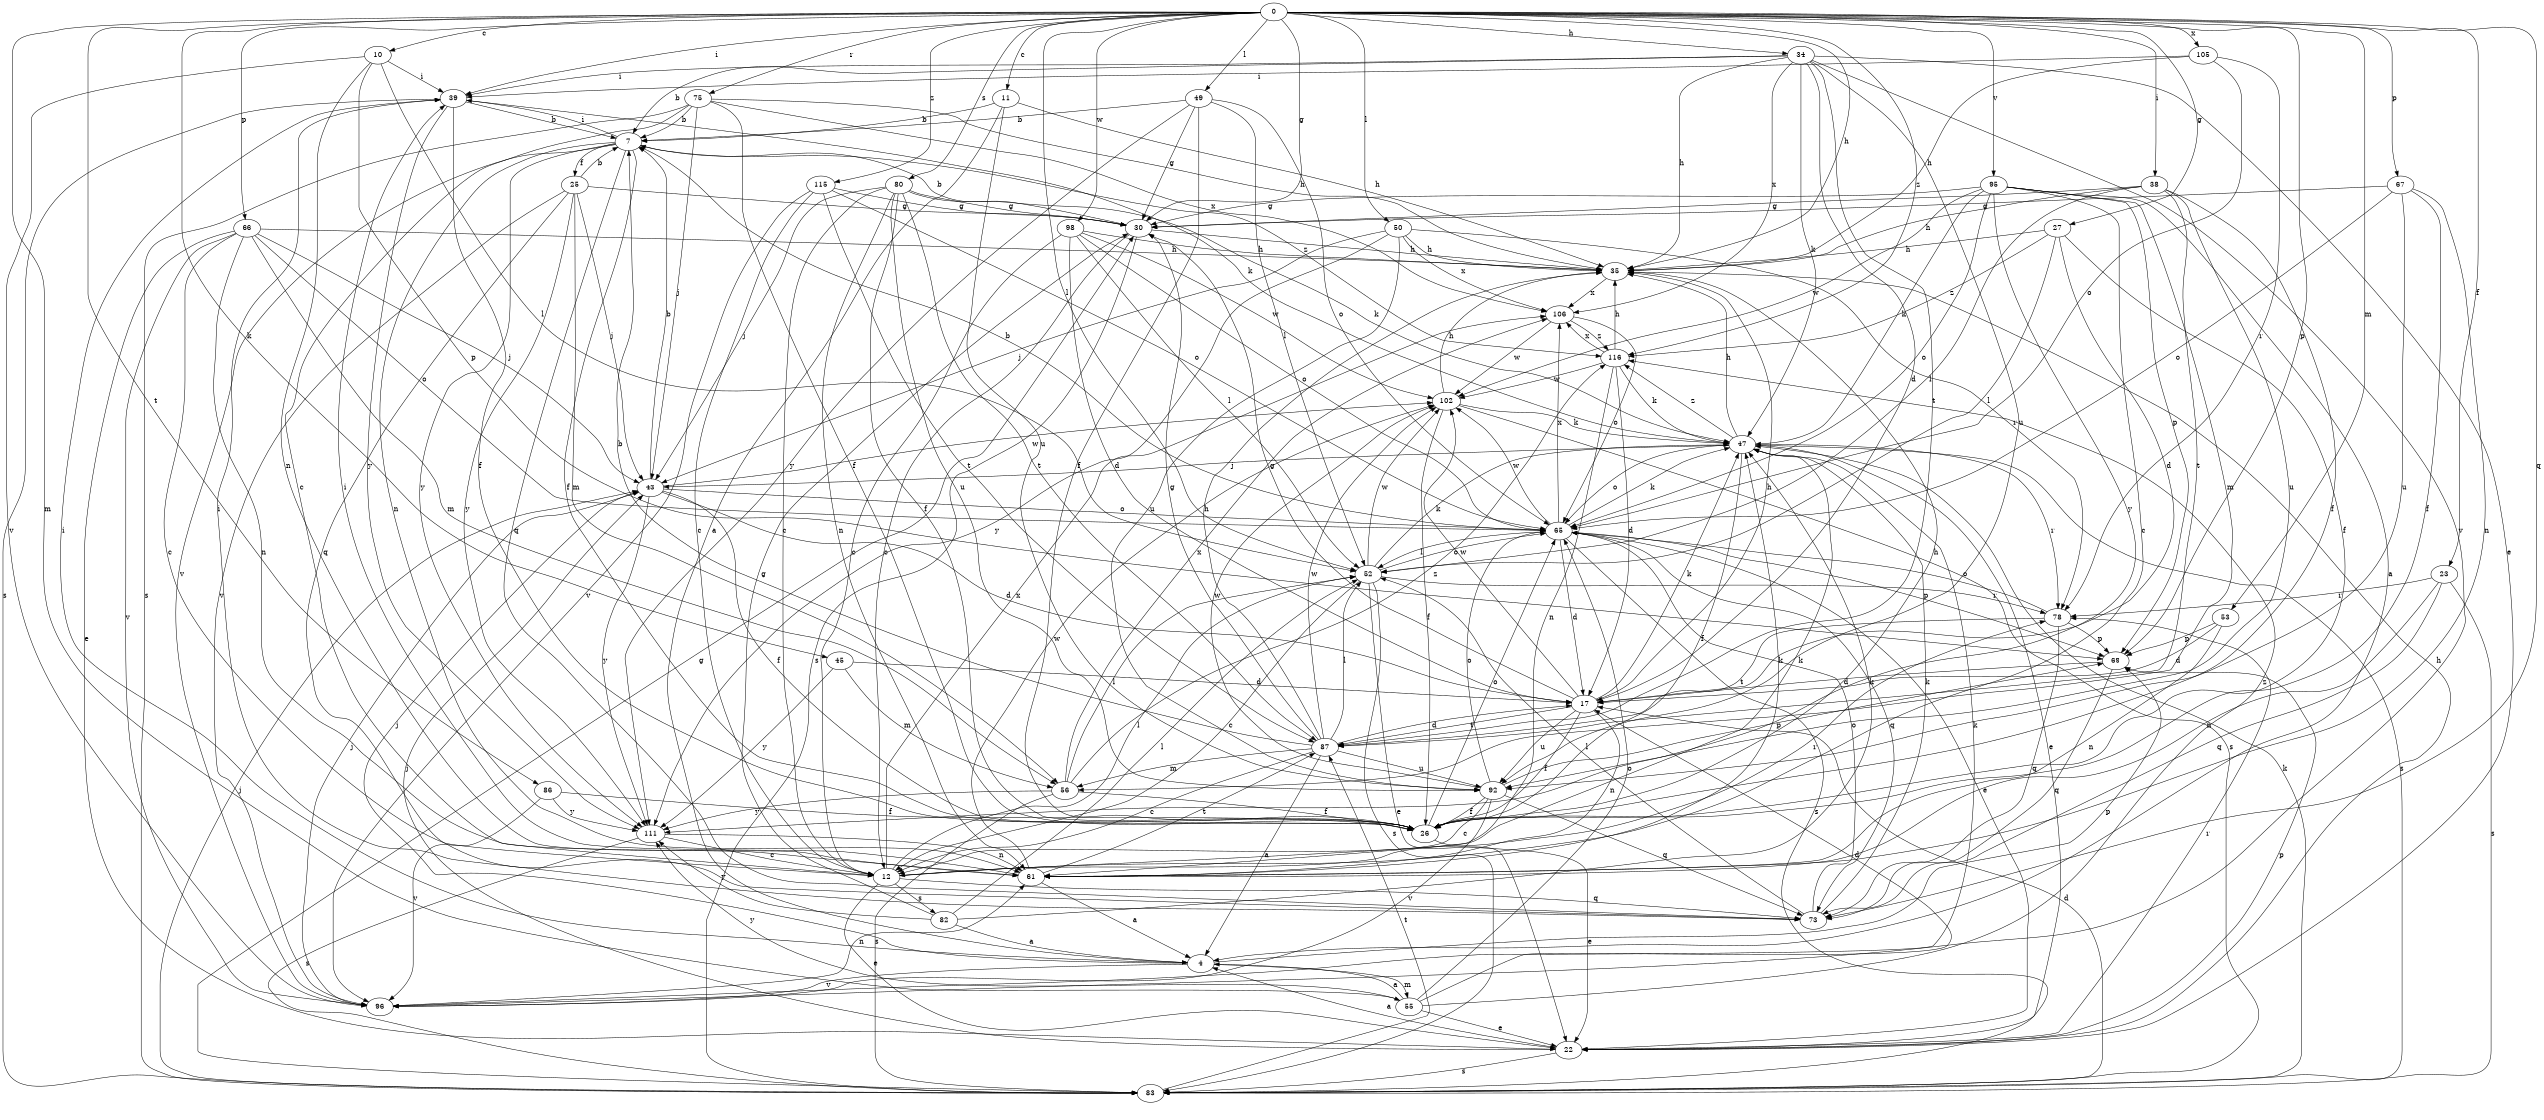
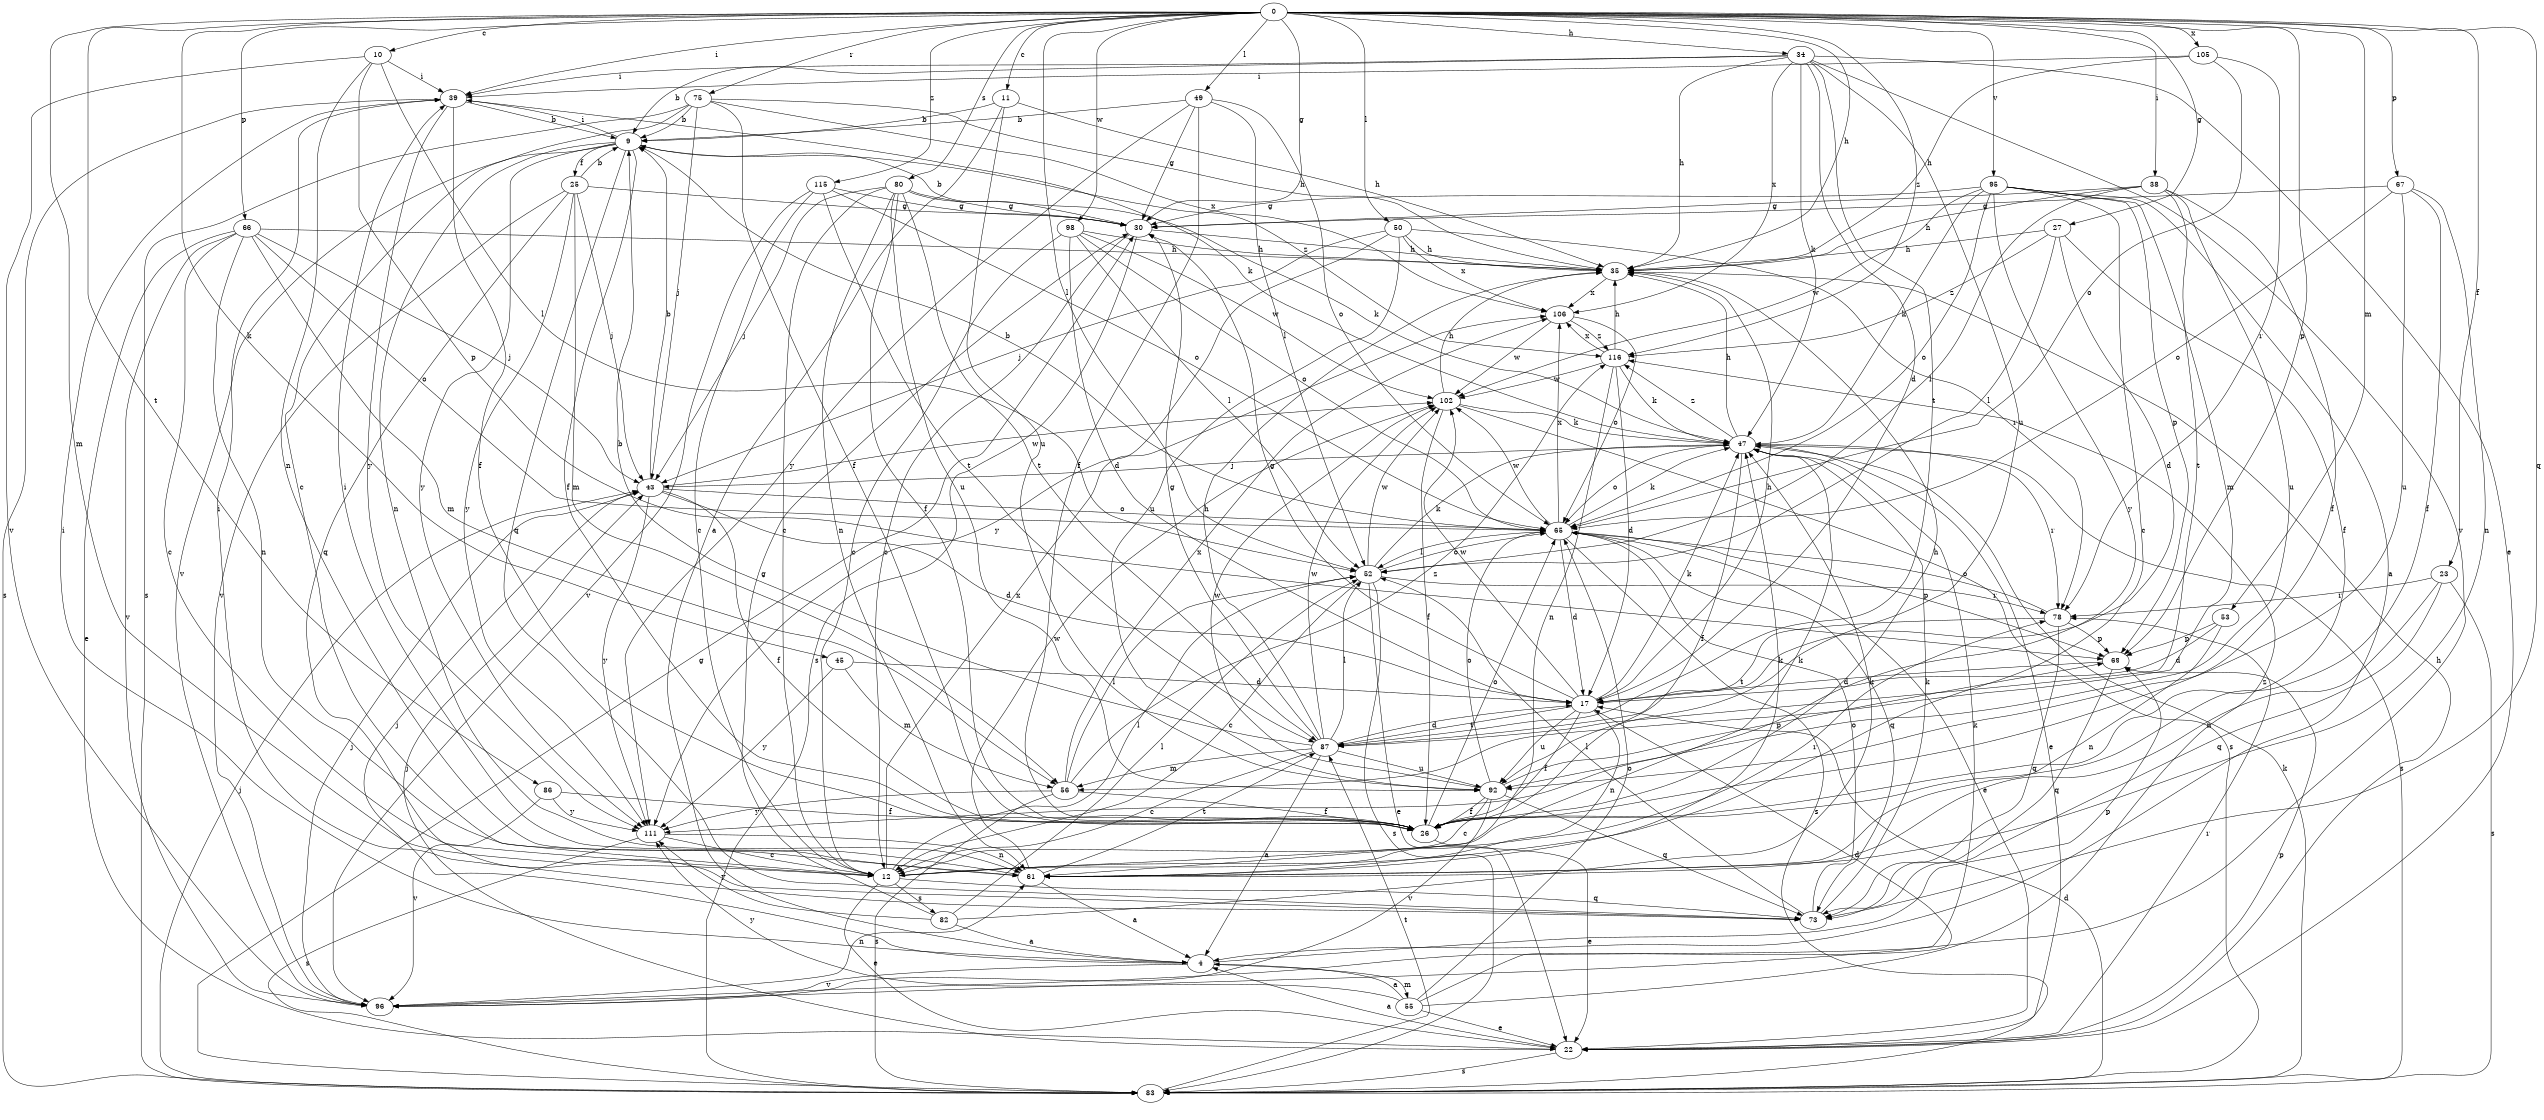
(628, 142) -> (628, 142)
(44, 433) -> (50, 144)
